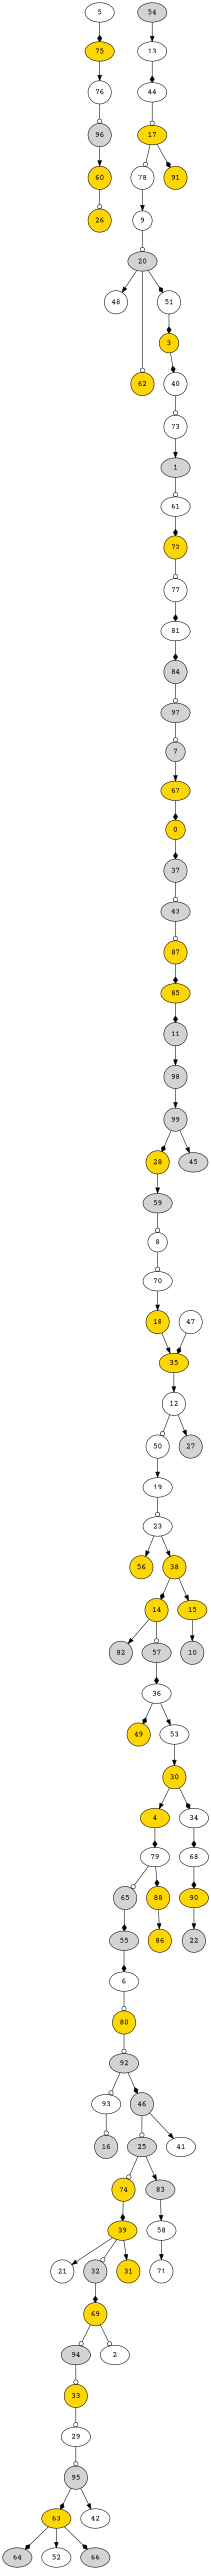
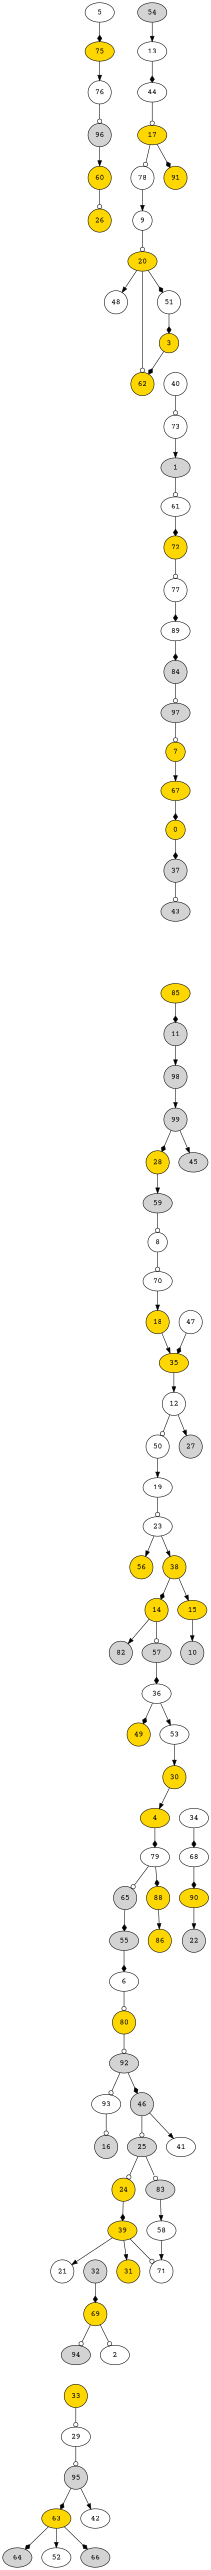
(142, 261) -> (142, 261)
(172, 359) -> (158, 360)
(176, 631) -> (176, 631)
(176, 752) -> (176, 752)
(176, 952) -> none
(183, 1795) -> none
(150, 2166) -> (150, 2166)
(123, 2190) -> (123, 2190)
(110, 2249) -> (140, 2249)
(76, 2372) -> none
